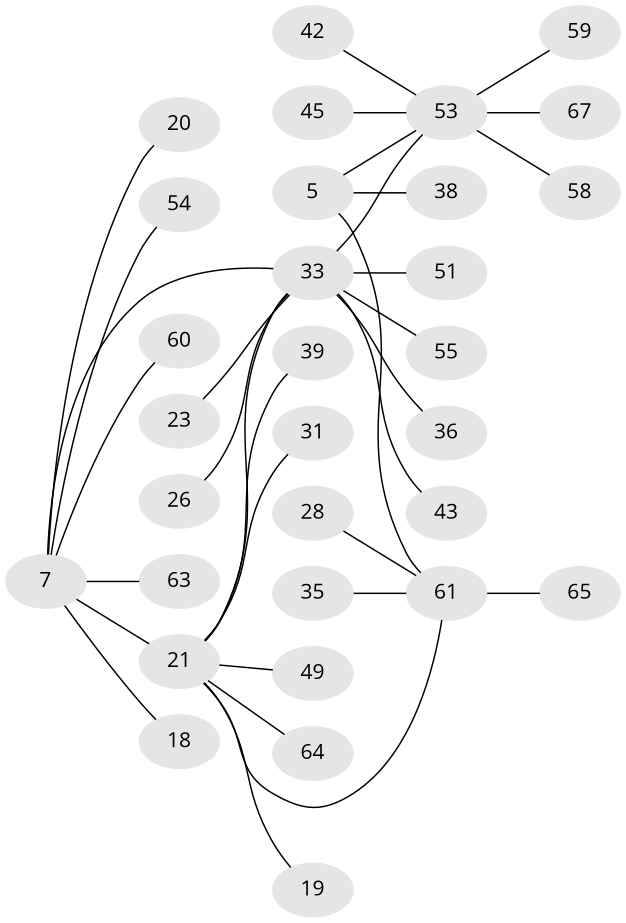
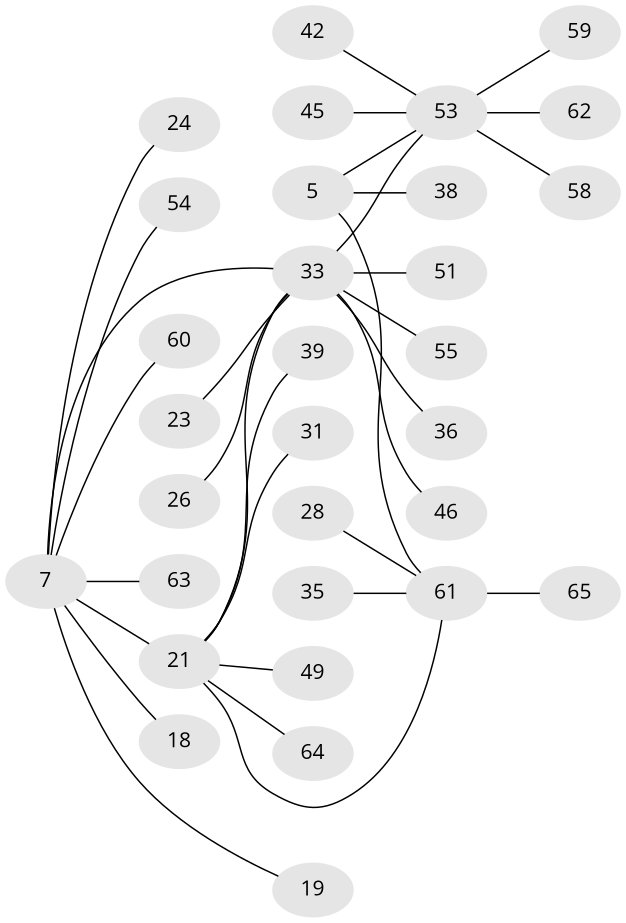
(580, 113) -> (580, 113)
(179, 125) -> (179, 125)
(446, 513) -> (446, 513)
(251, 790) -> (132, 772)
